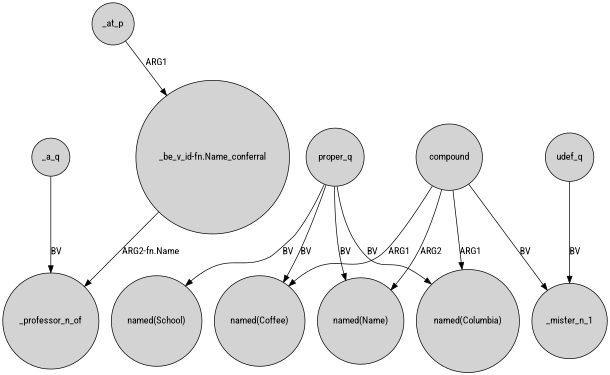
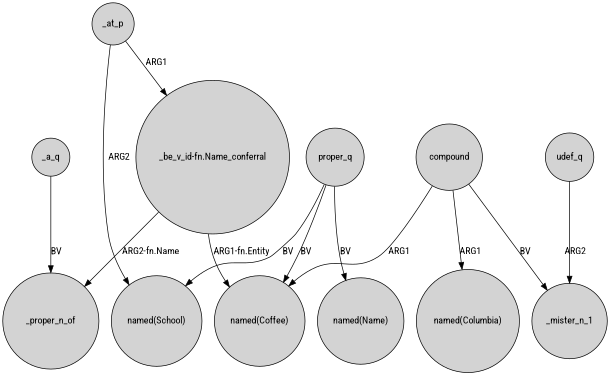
none -> (103, 163)
(424, 240) -> none
(363, 252) -> none
(575, 252) -> (575, 252)
none -> (214, 259)
(51, 321) -> (51, 321)
